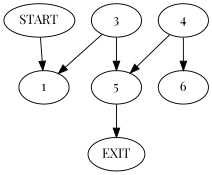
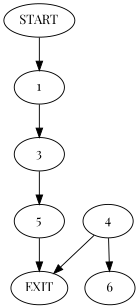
(84, 51) -> (39, 116)
(153, 51) -> (77, 251)
